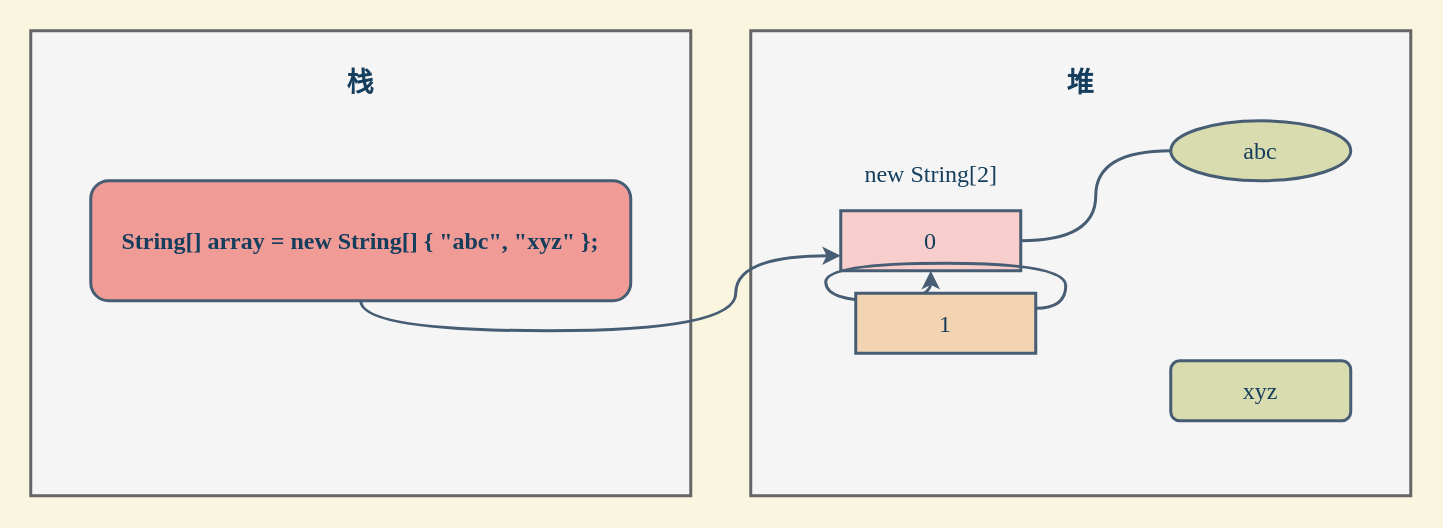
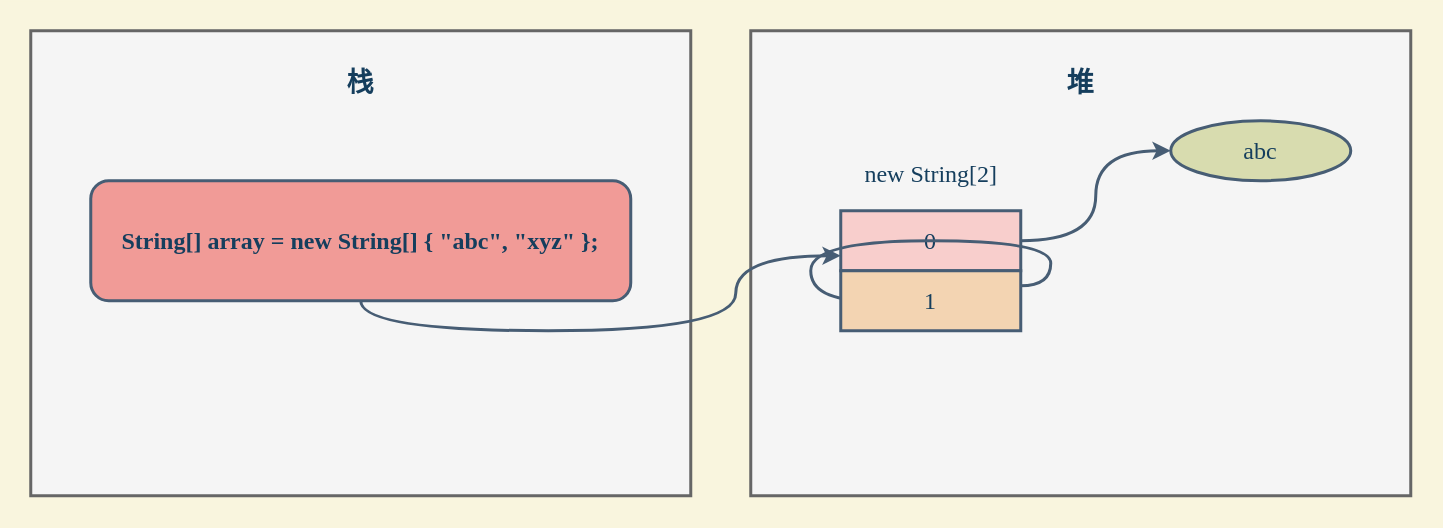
(1129, 156) -> (1123, 156)
(946, 323) -> (931, 301)
(1261, 391) -> none
